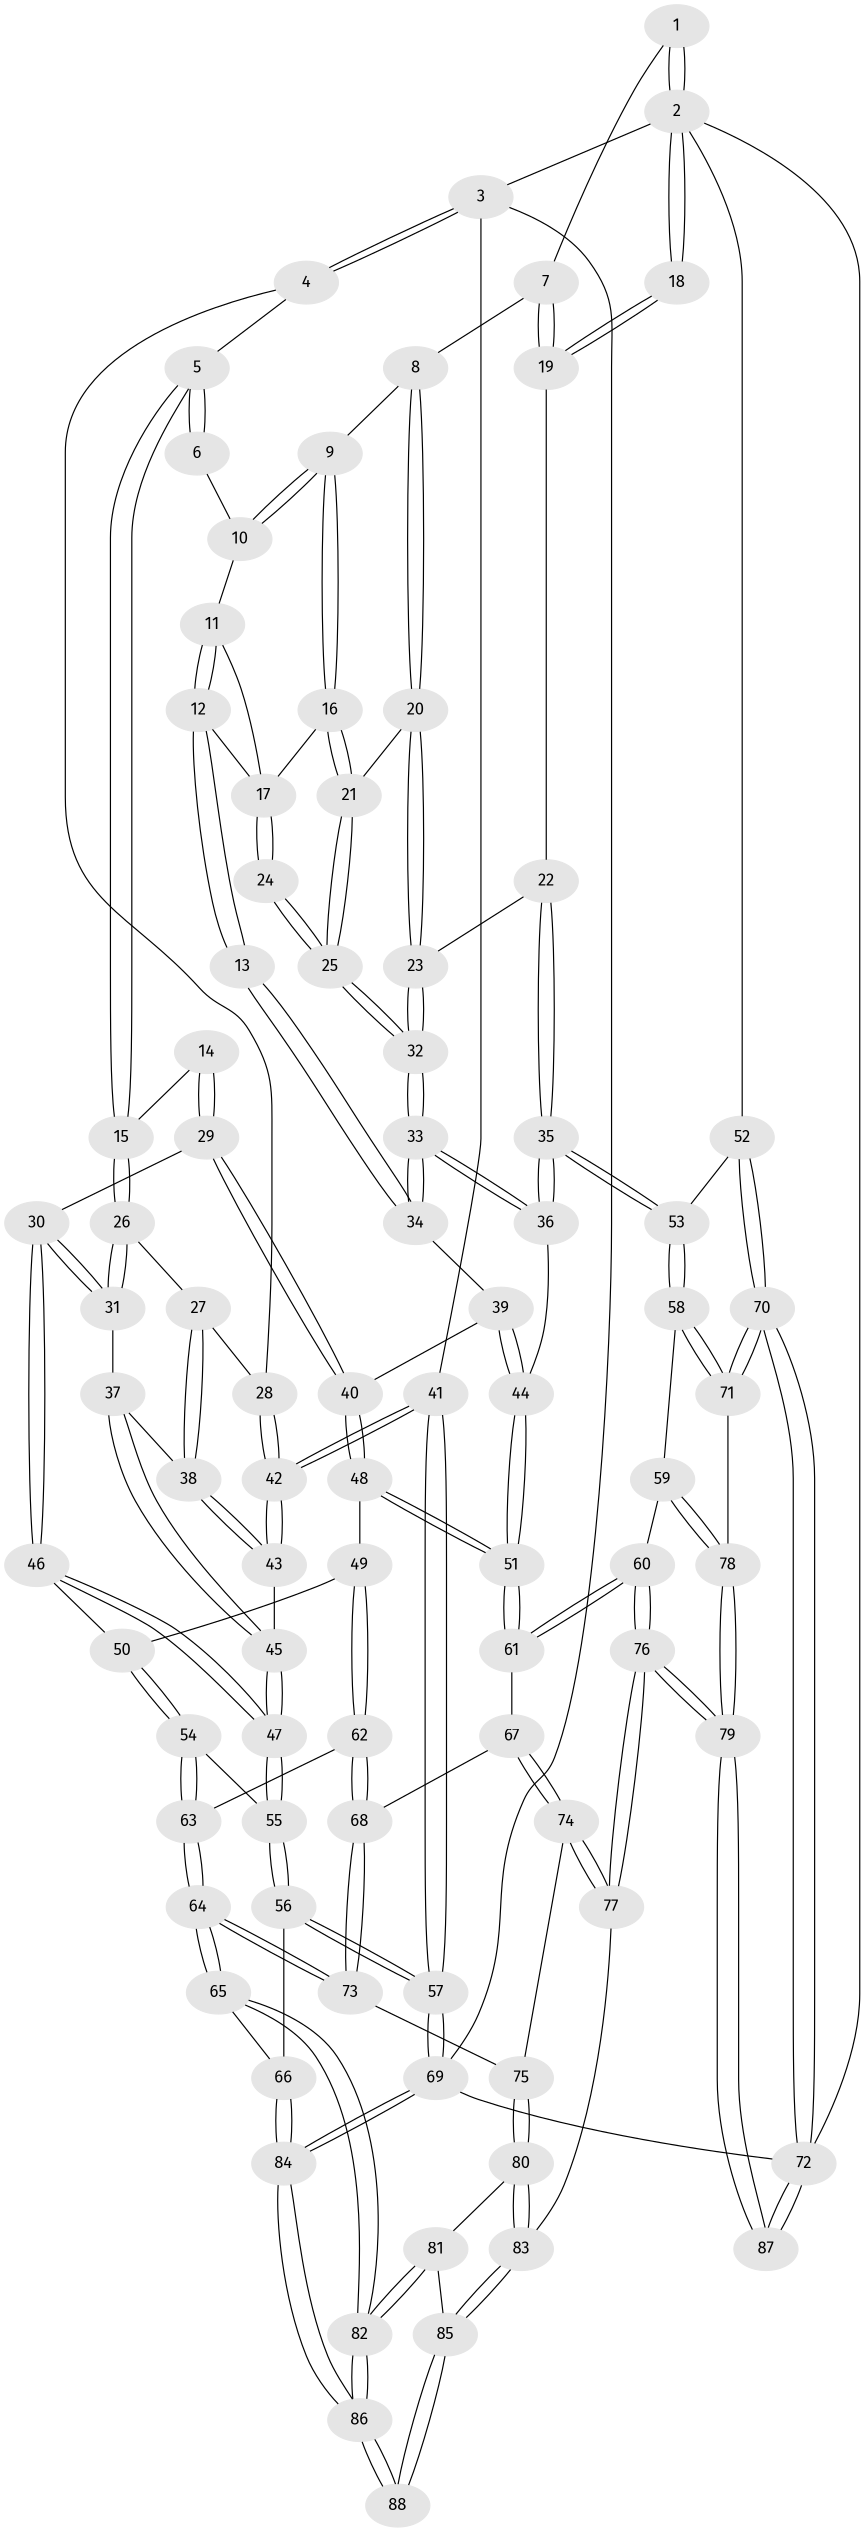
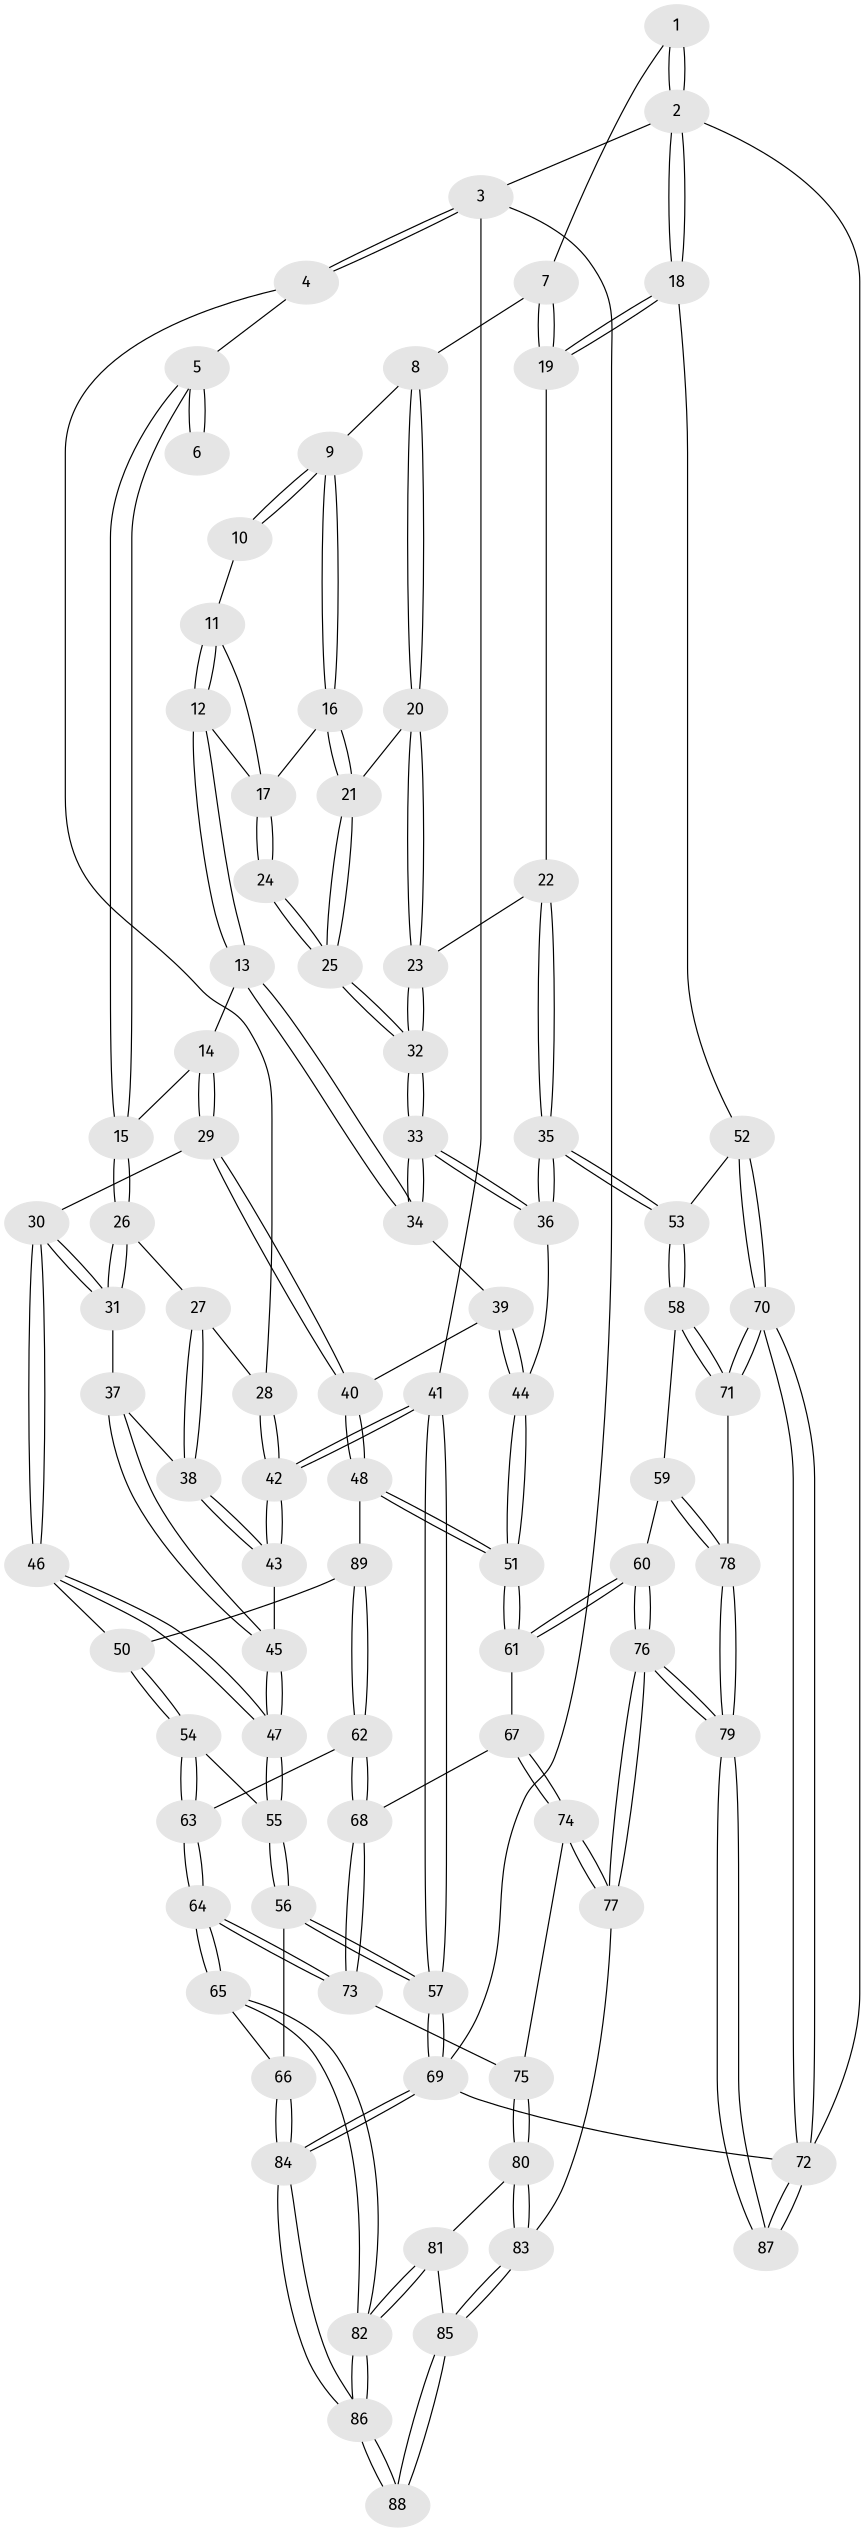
(219, 496) -> none
(742, 618) -> (688, 714)
none -> (222, 1015)
(360, 1565) -> (360, 1565)
